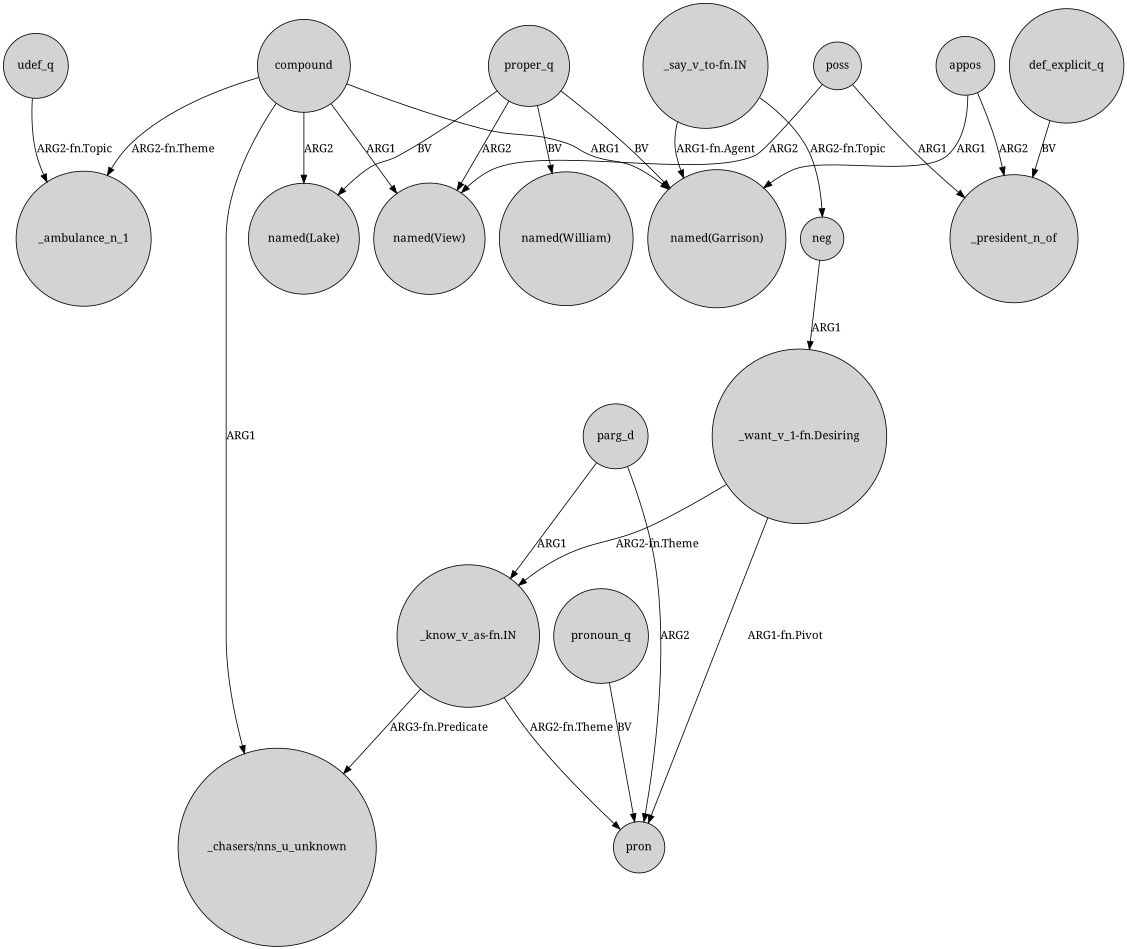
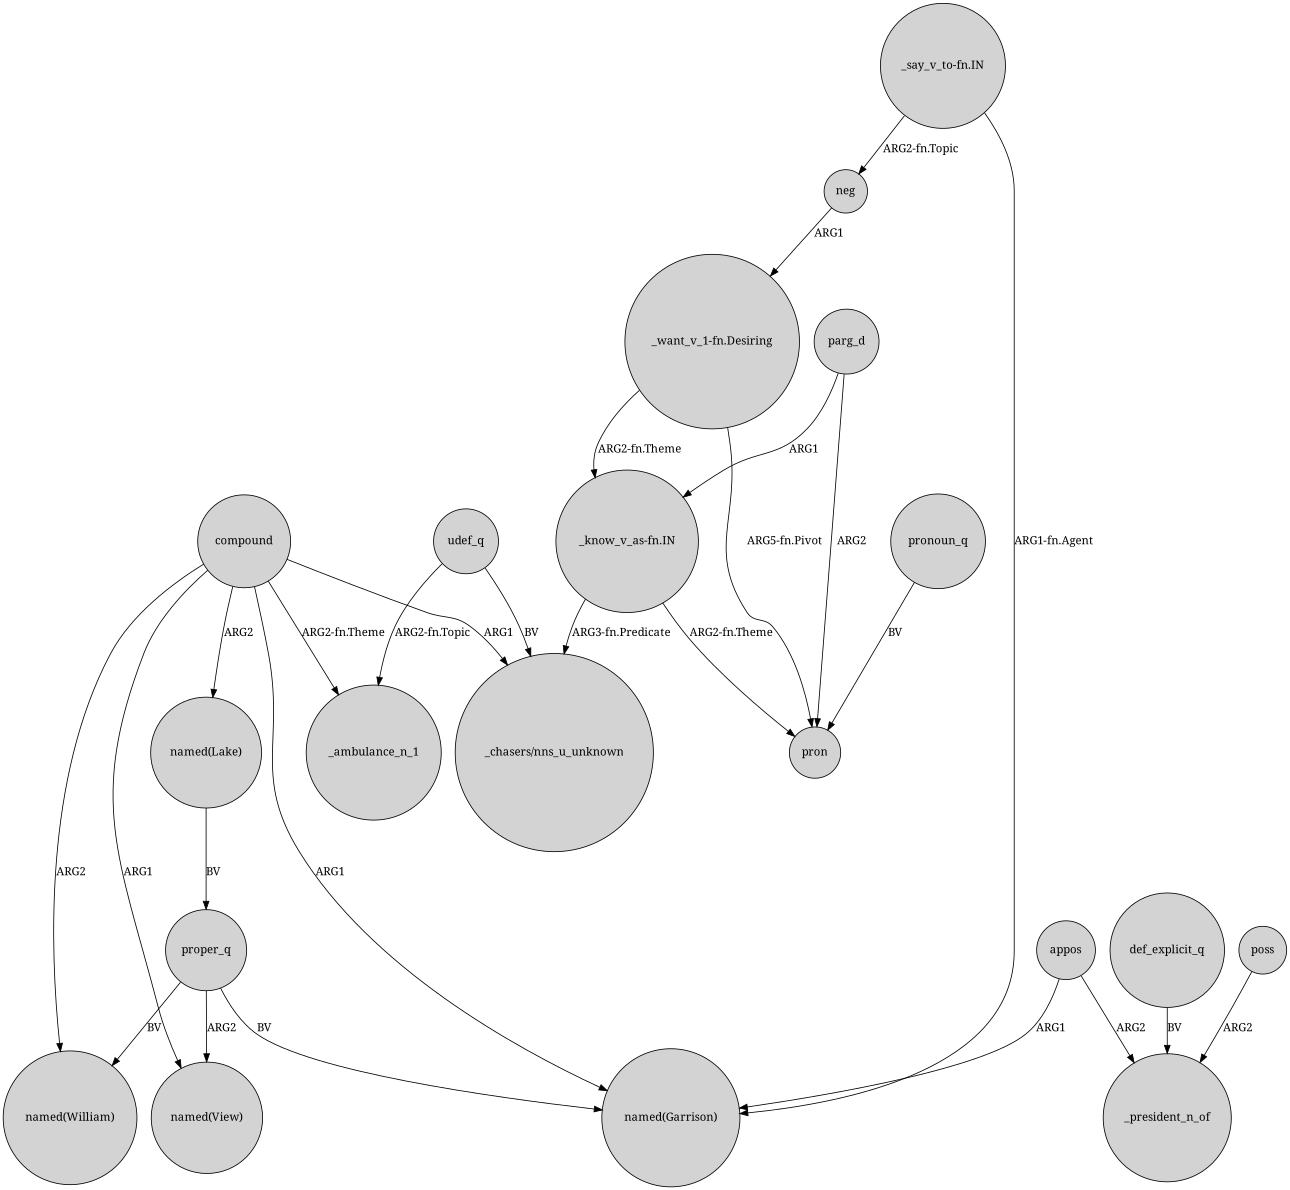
(421, 142) -> (206, 855)
(933, 149) -> (1238, 1028)
(658, 164) -> none
none -> (509, 607)
(786, 636) -> (785, 541)
none -> (68, 780)
